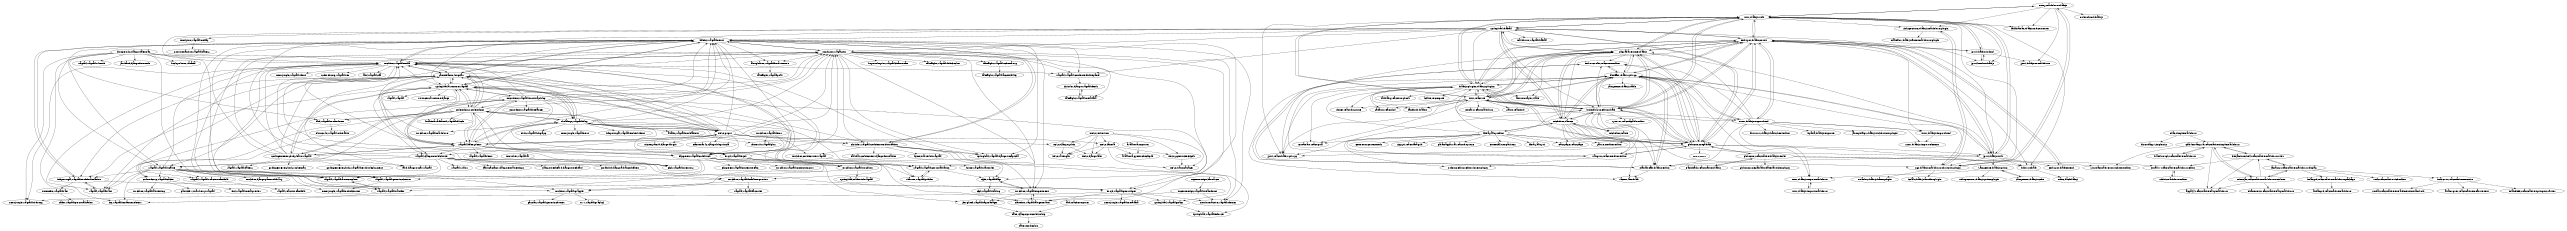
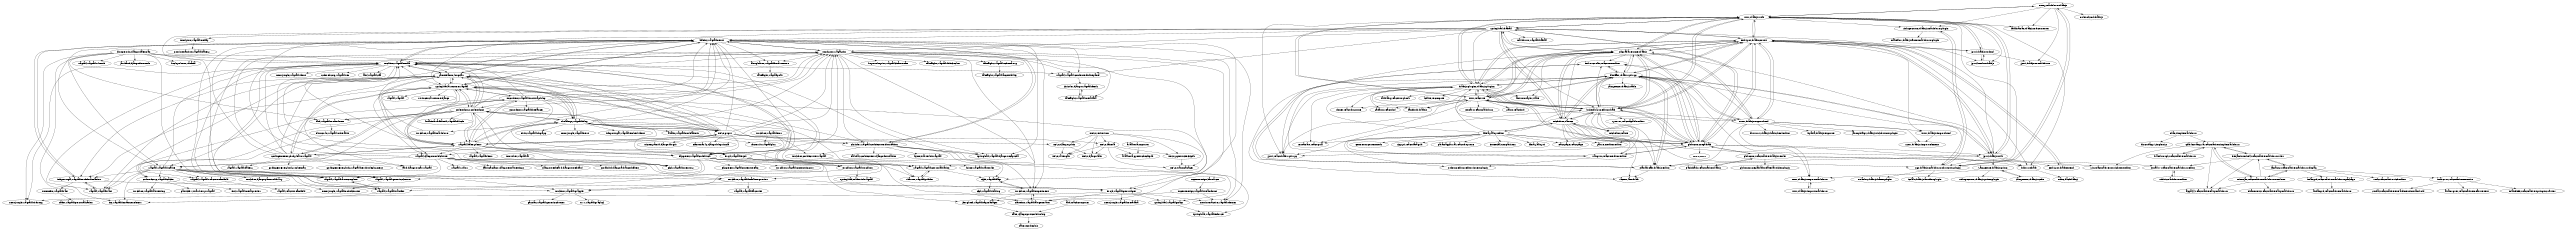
none -> (1709, 73)
